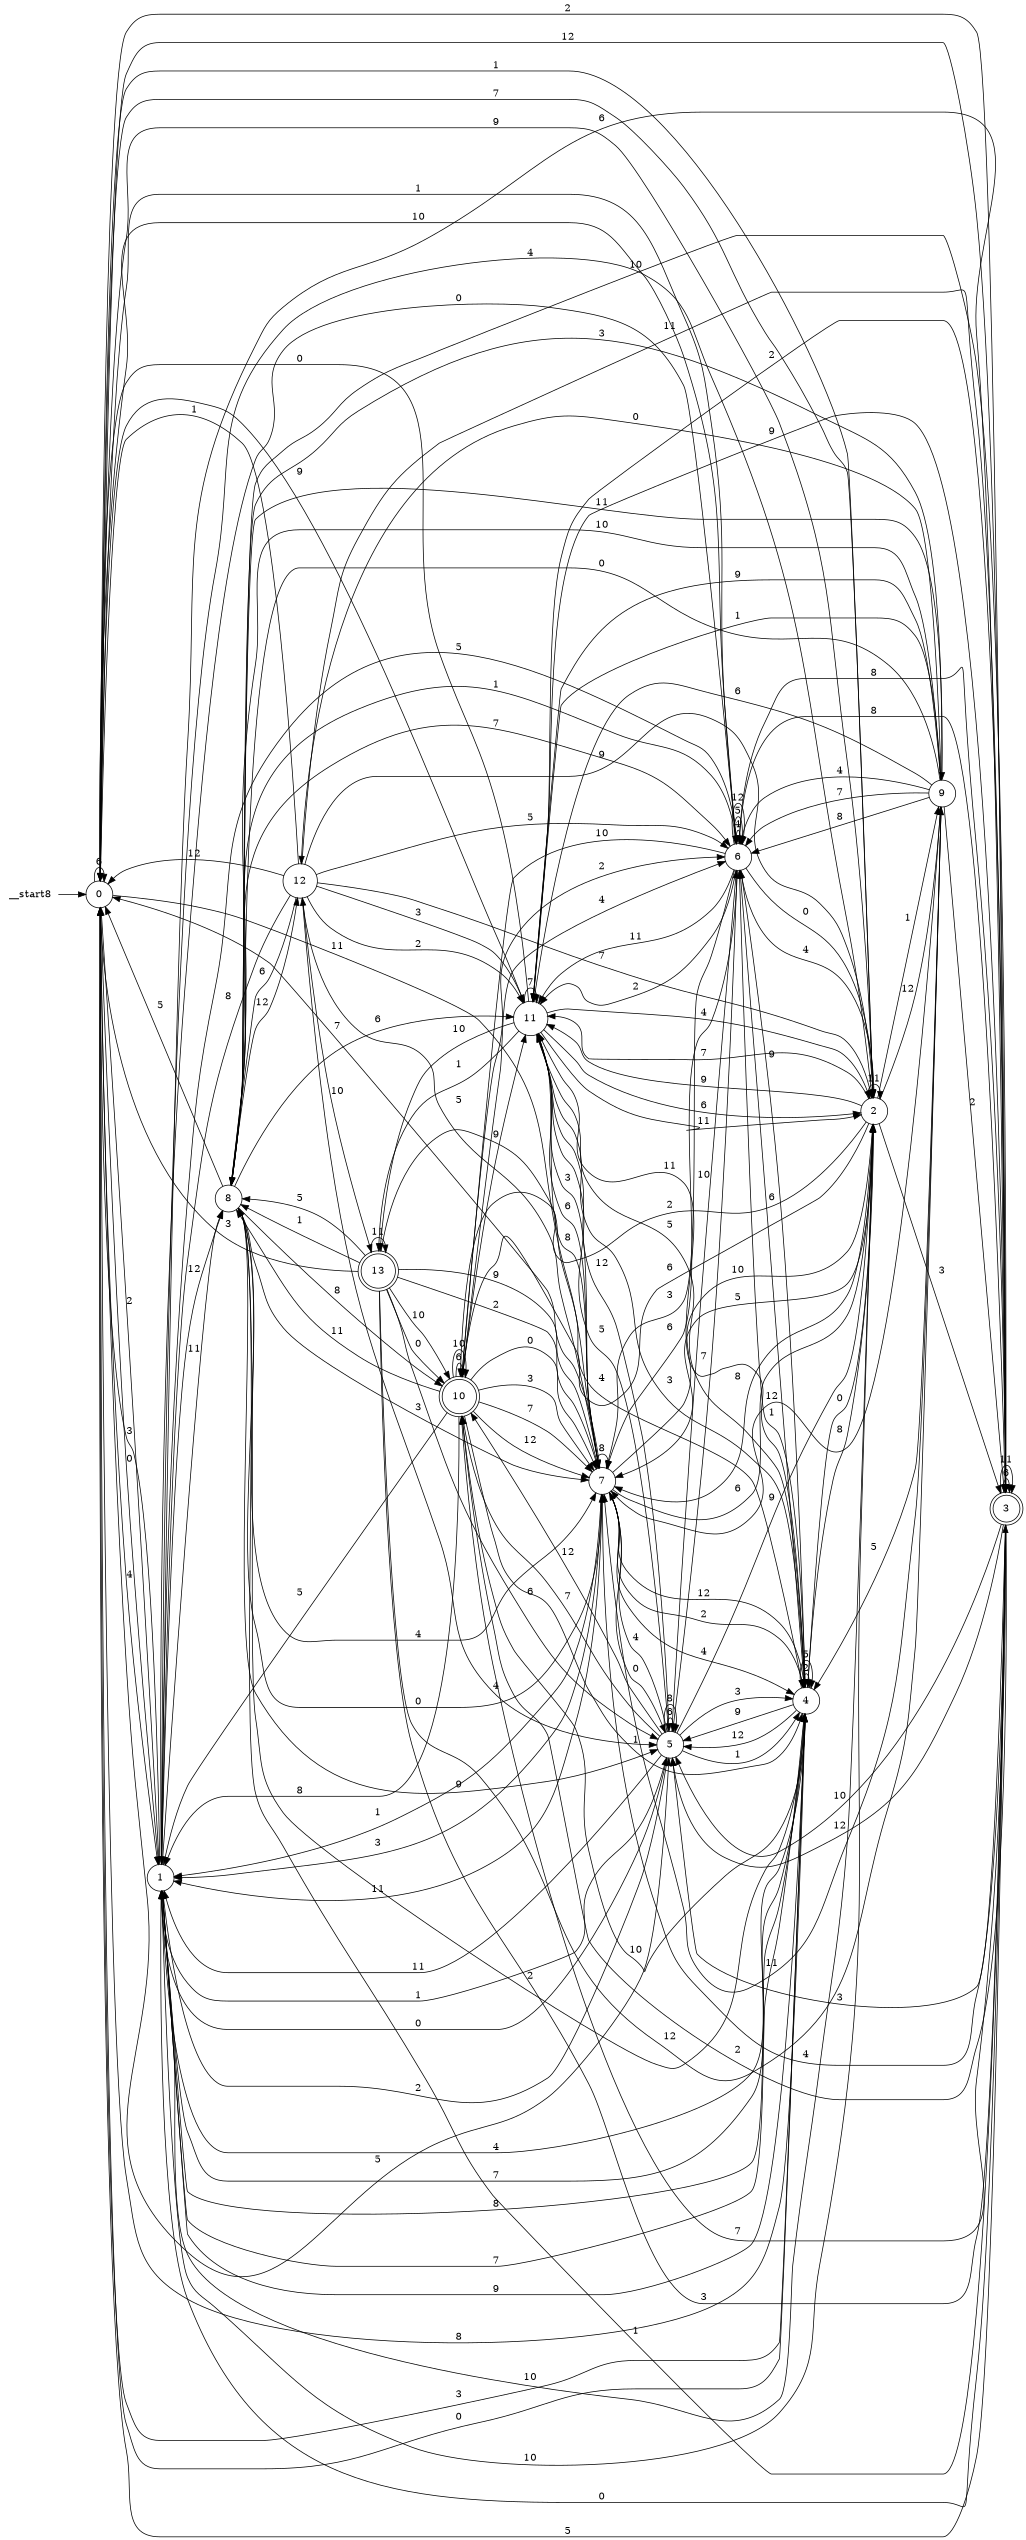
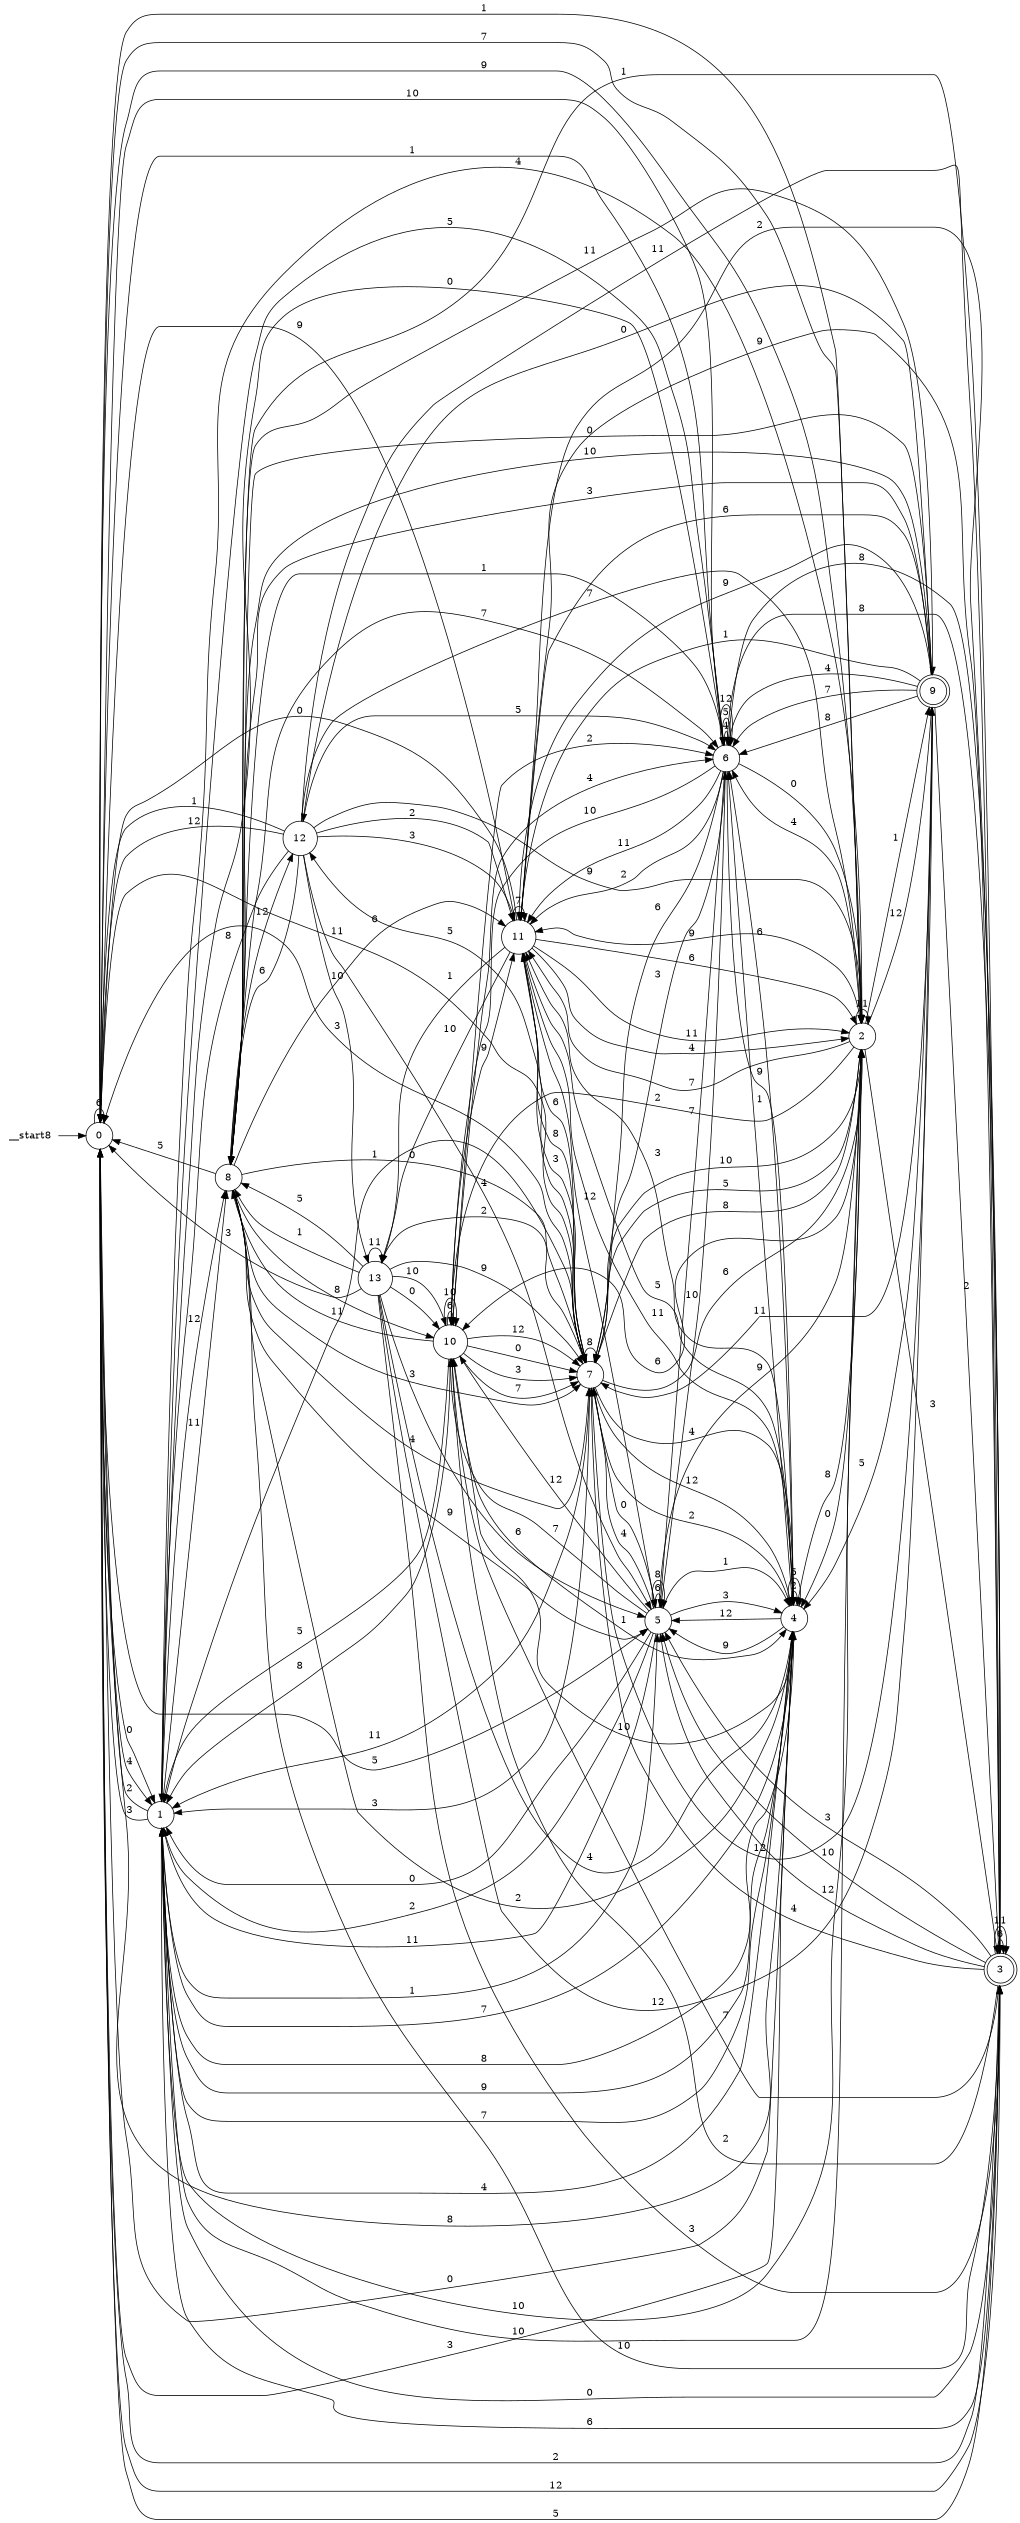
(942, 794) -> (933, 691)
(338, 1026) -> (338, 1026)
(378, 1271) -> (375, 1278)
(611, 1362) -> none
(459, 1397) -> (450, 1342)
